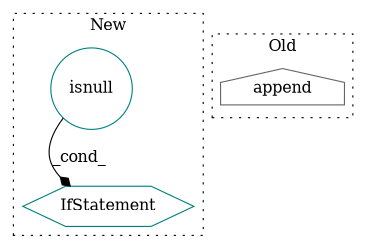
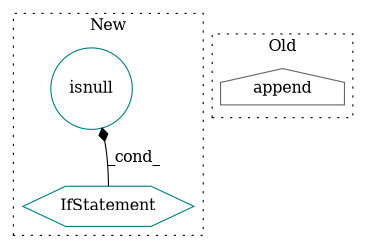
(49, 147) -> (108, 164)
